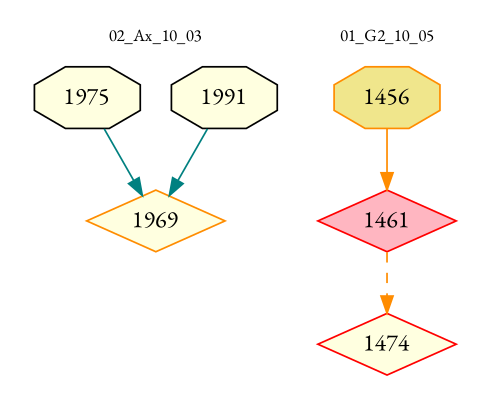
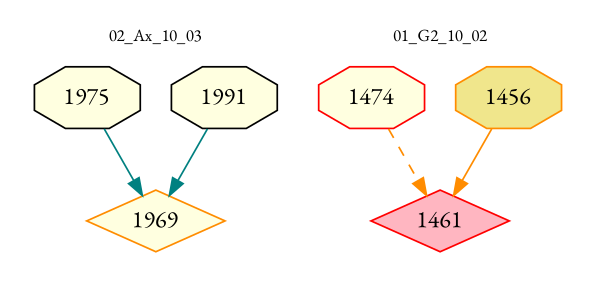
(387, 37) -> (440, 37)
(387, 274) -> (403, 155)
(387, 344) -> (372, 98)
